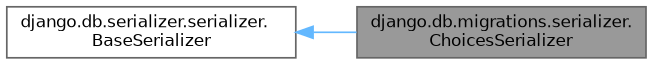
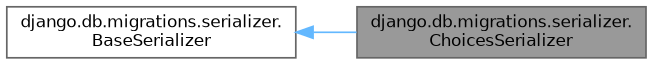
(151, 32) -> (151, 32)
